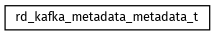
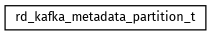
(107, 18) -> (105, 18)
